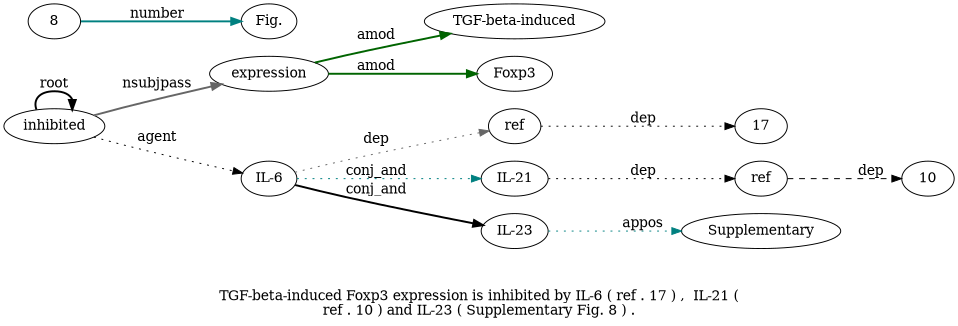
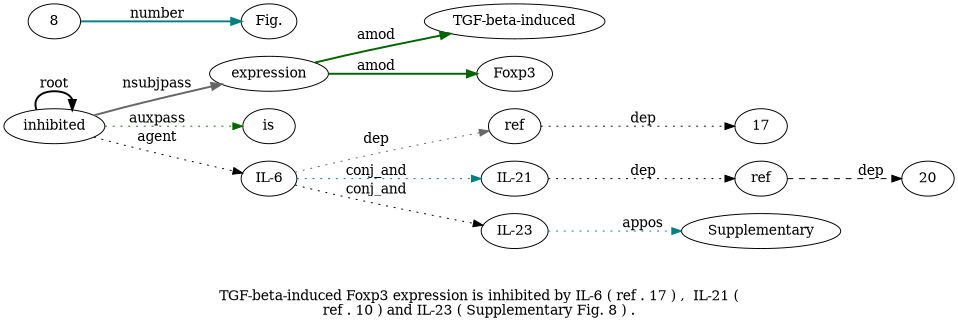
none -> (269, 126)
(928, 179) -> (928, 179)
(384, 205) -> (384, 205)
